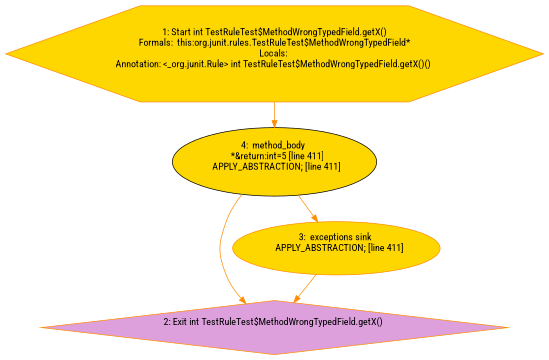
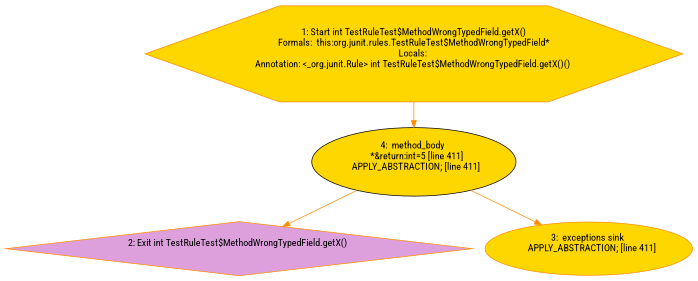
(307, 286) -> none
